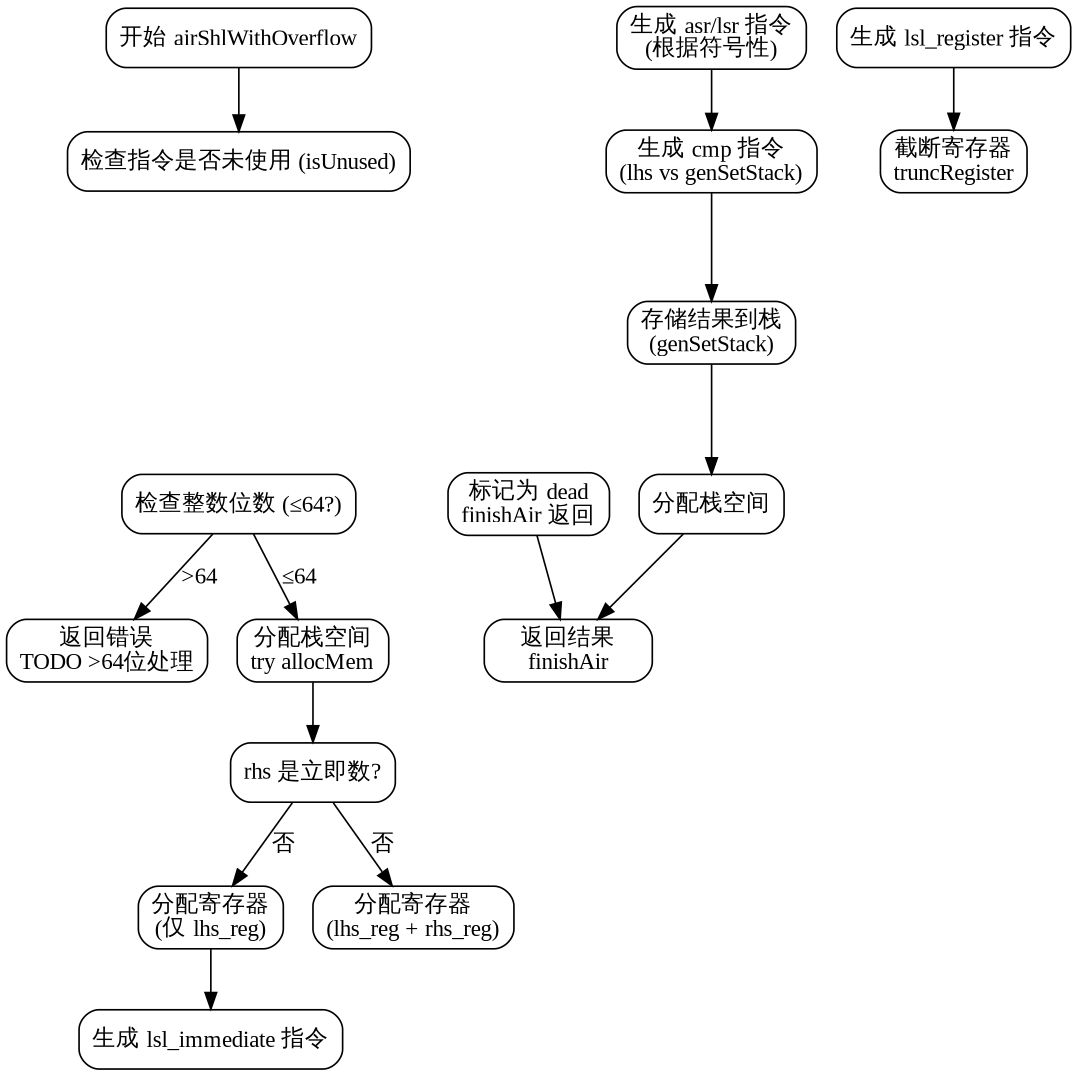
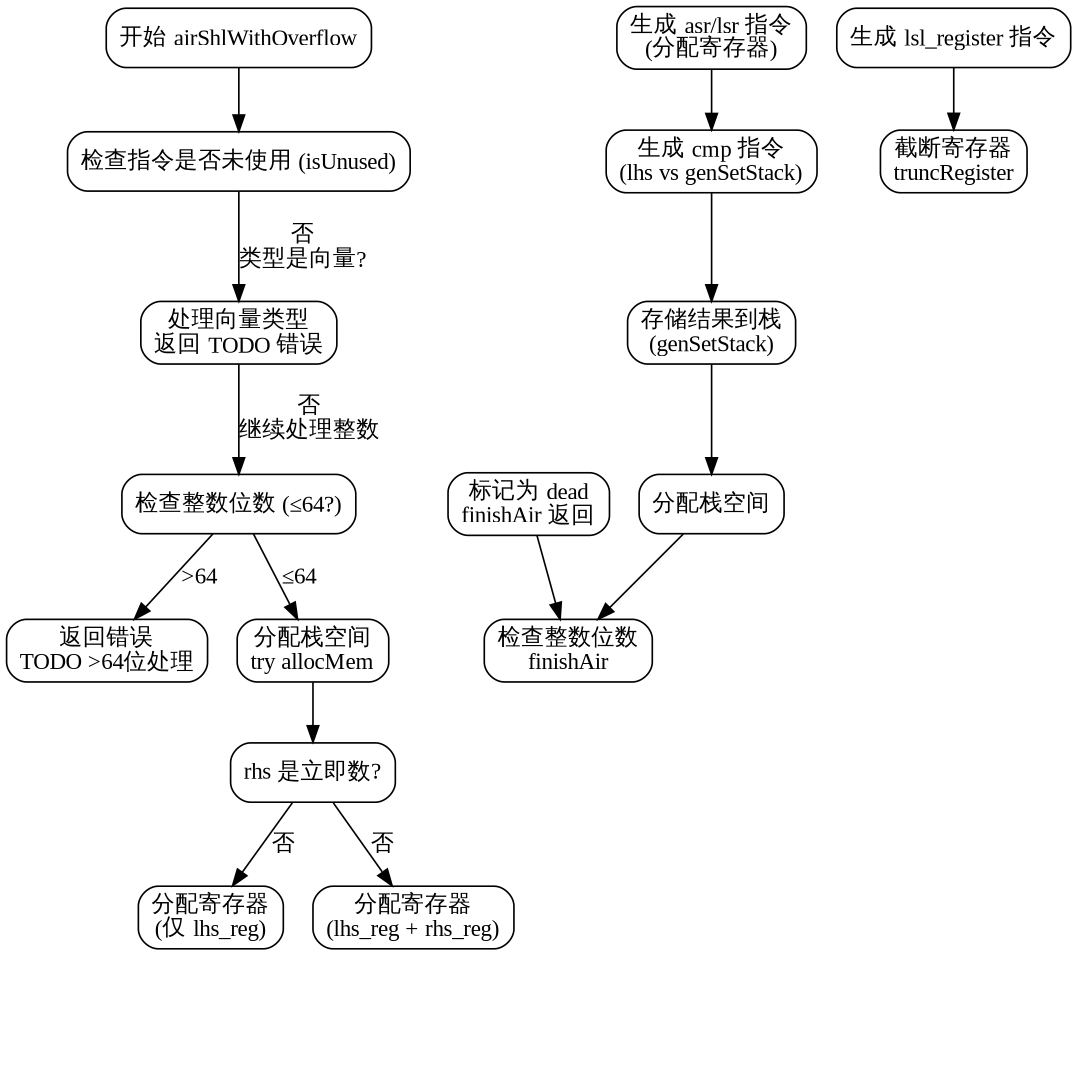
(712, 38) -> (712, 38)
none -> (239, 333)
(568, 651) -> (568, 651)
(211, 1039) -> none
